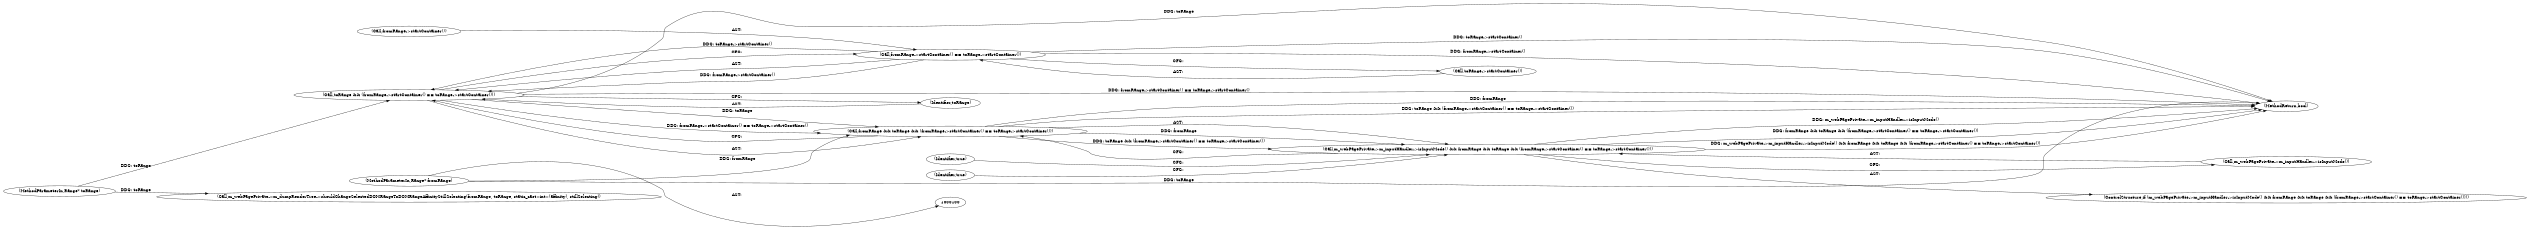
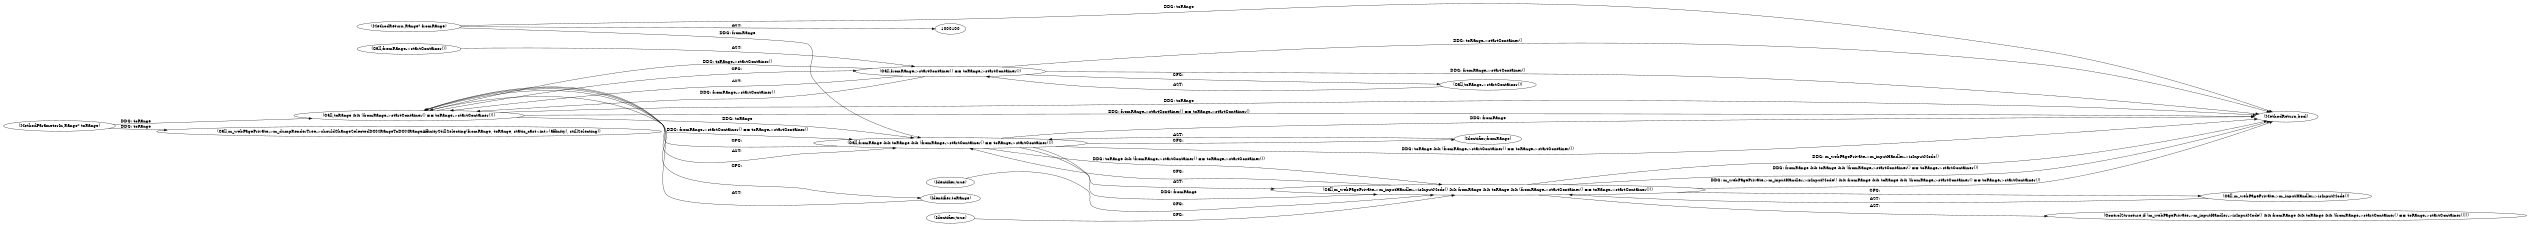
none -> (1488, 139)
(409, 181) -> (409, 27)
